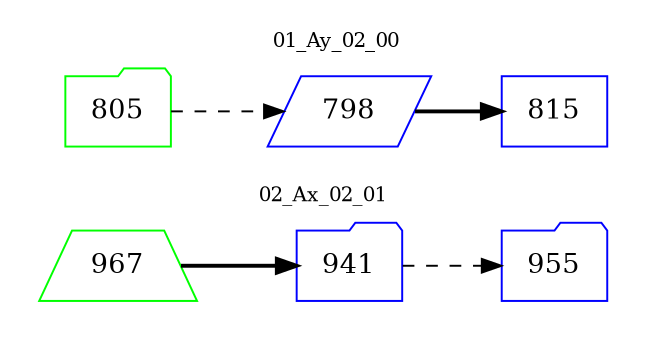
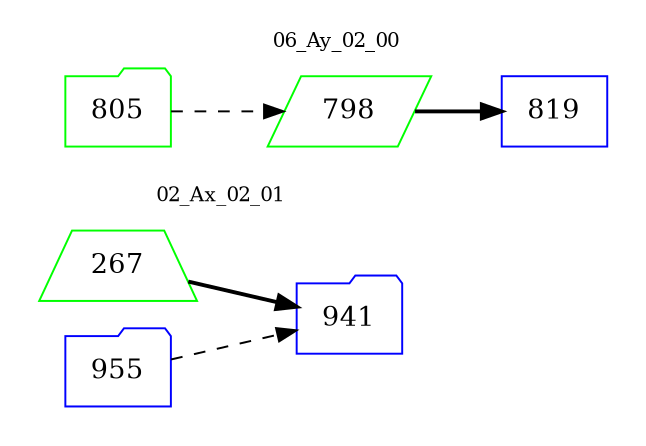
(336, 42) -> (336, 42)
(349, 111) -> (349, 111)
(554, 111) -> (554, 111)
(118, 266) -> (118, 266)
(442, 266) -> (224, 347)
